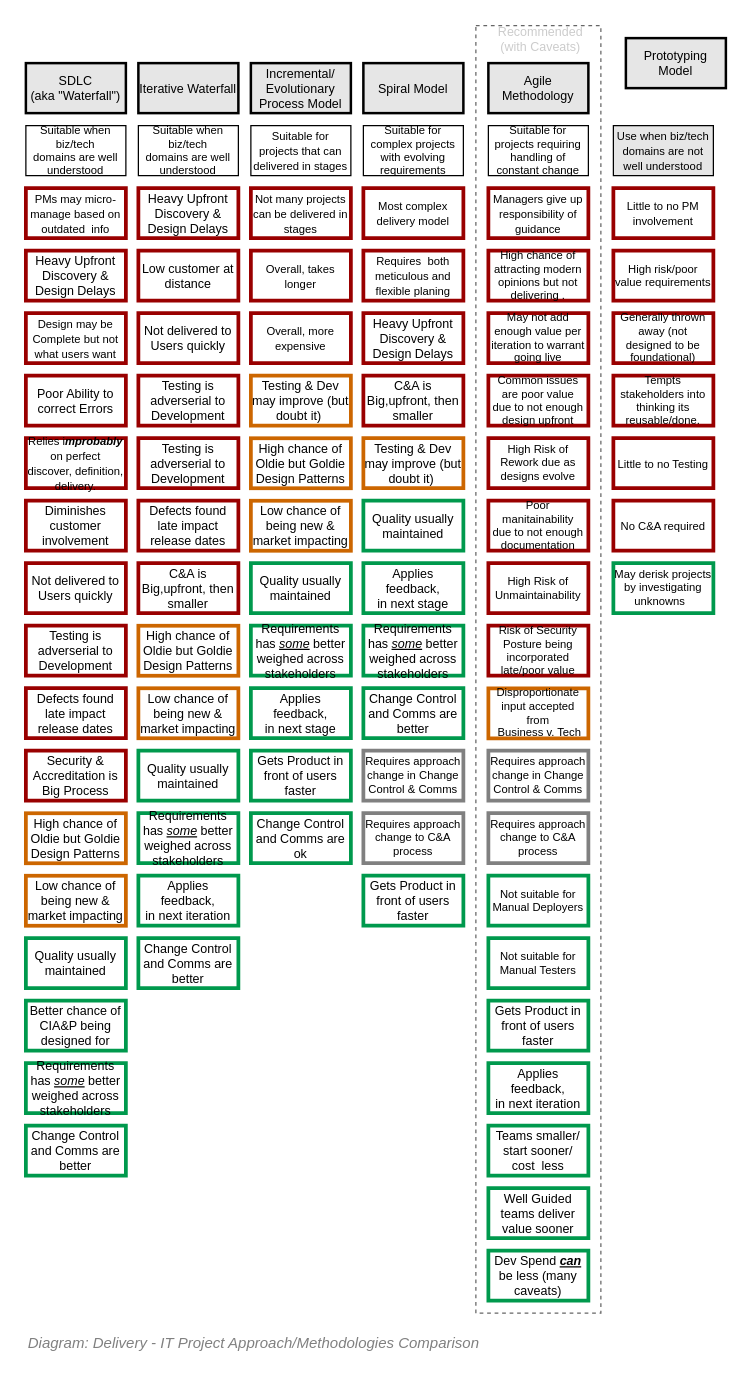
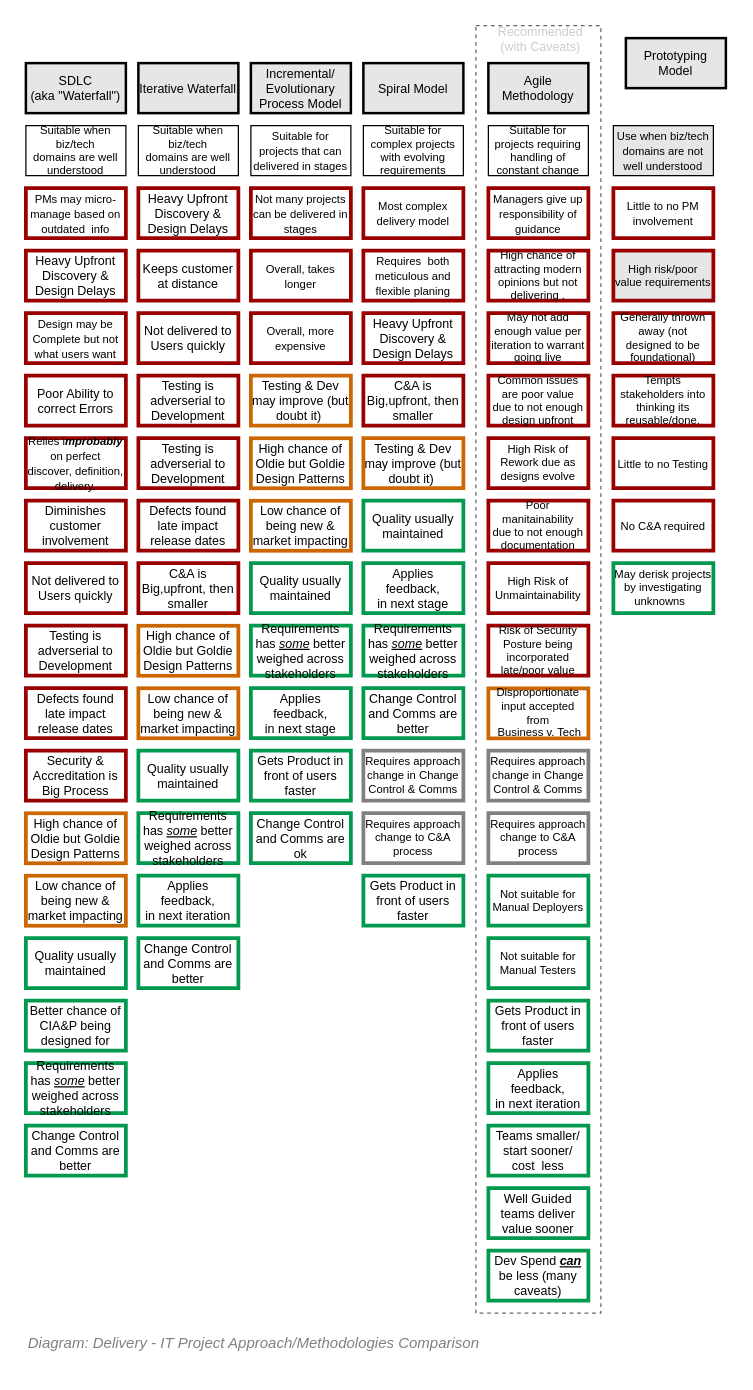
(188, 276) -> (188, 276)
(663, 276) -> (663, 276)
